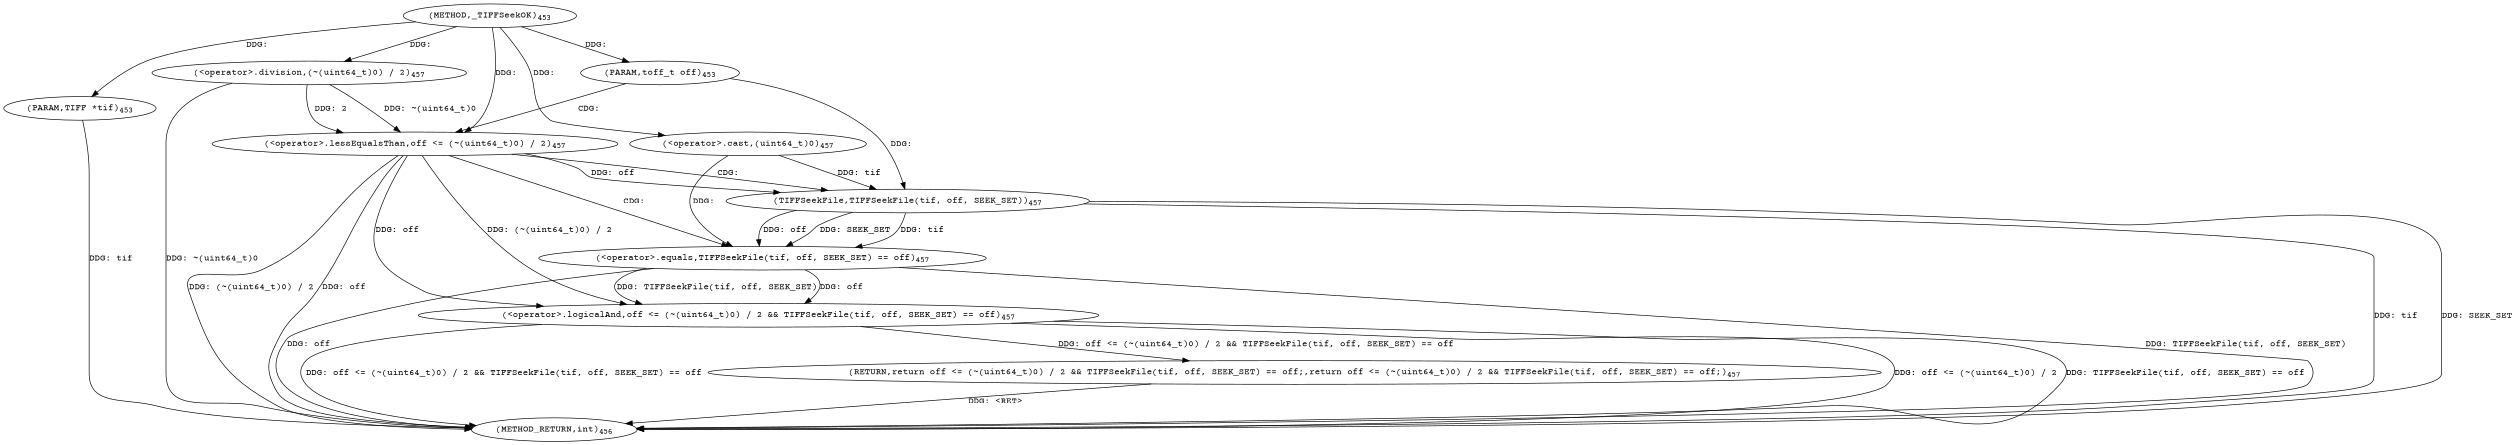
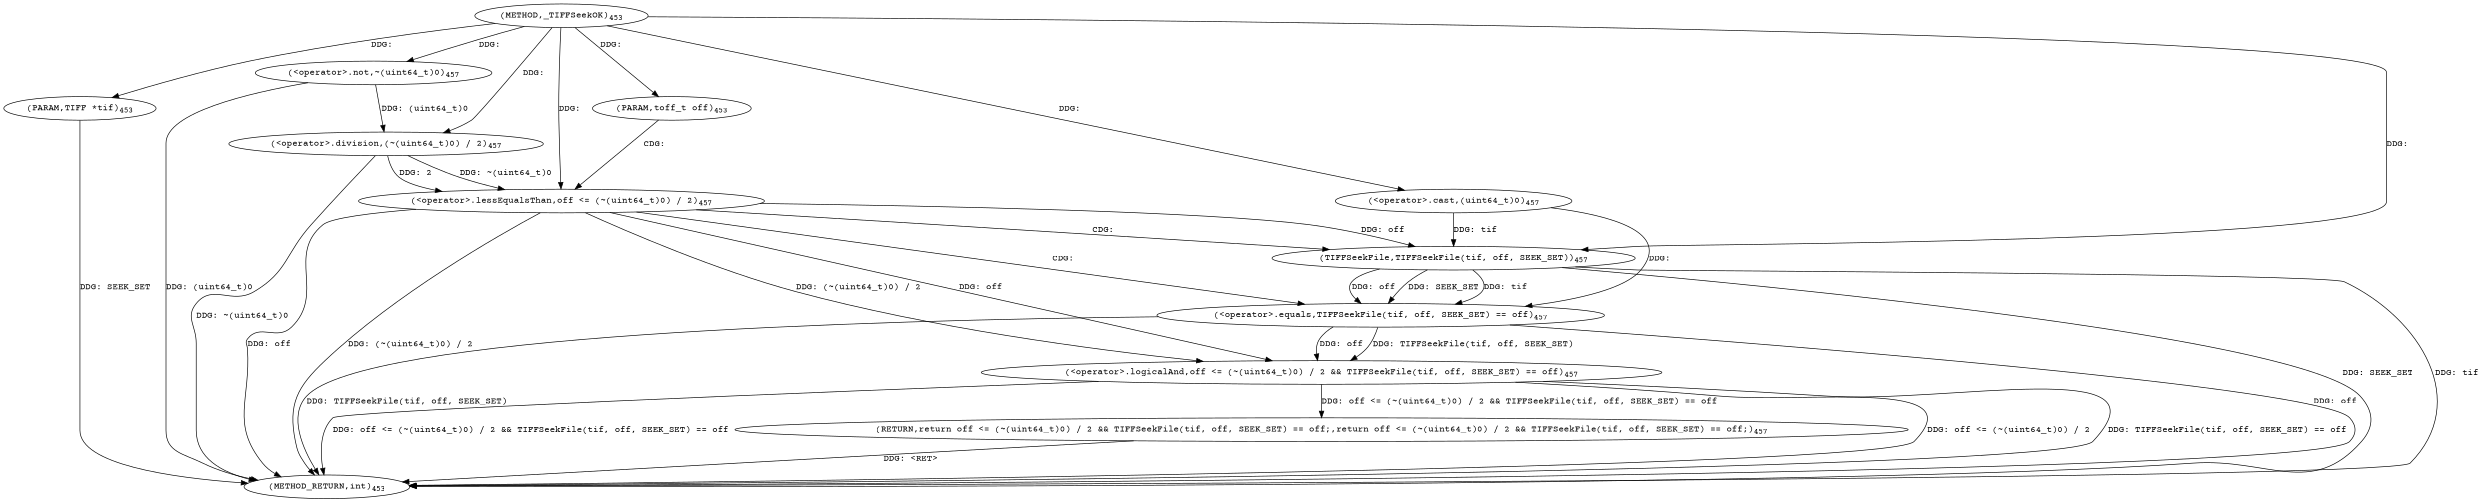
none -> (374, 73)
(832, 108) -> (1984, 38)
(111, 258) -> (115, 287)
(606, 429) -> (379, 486)
